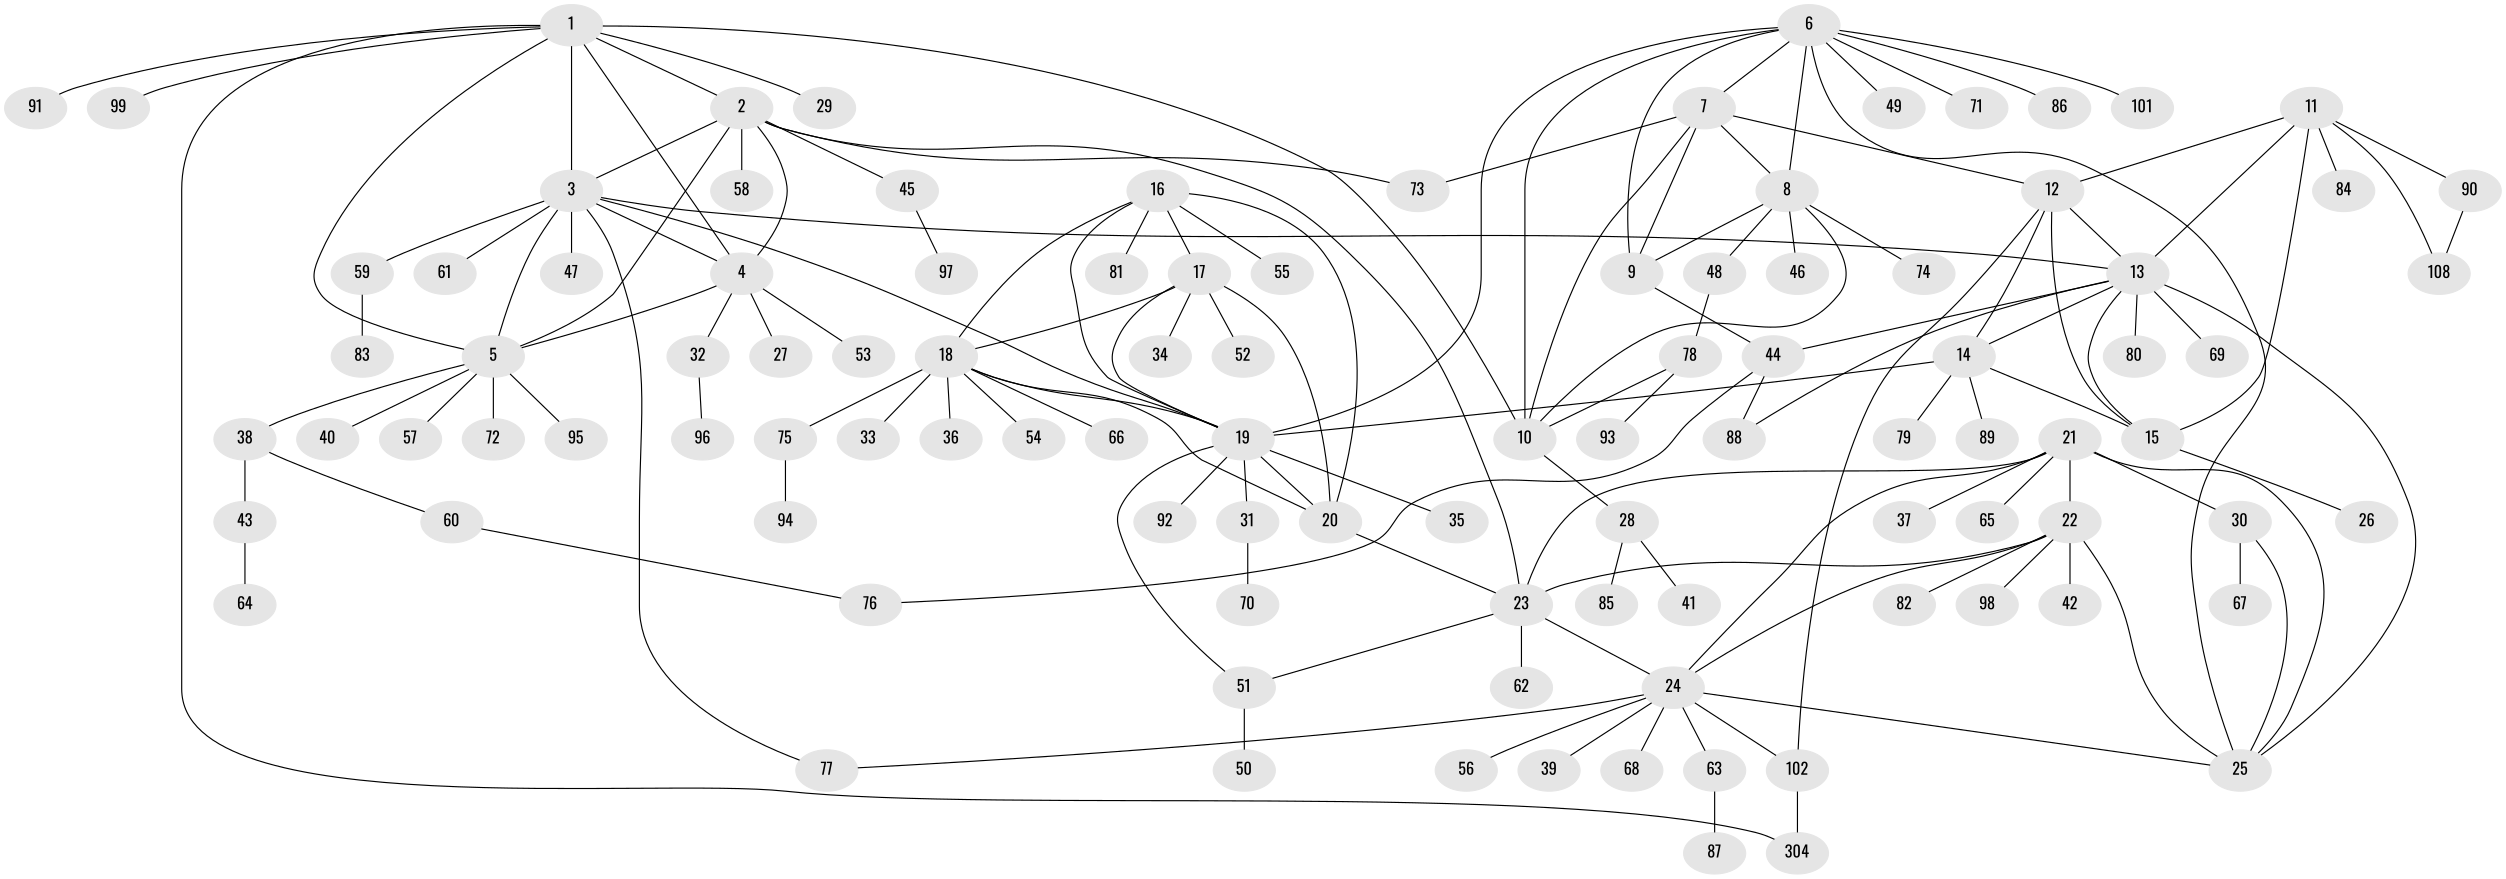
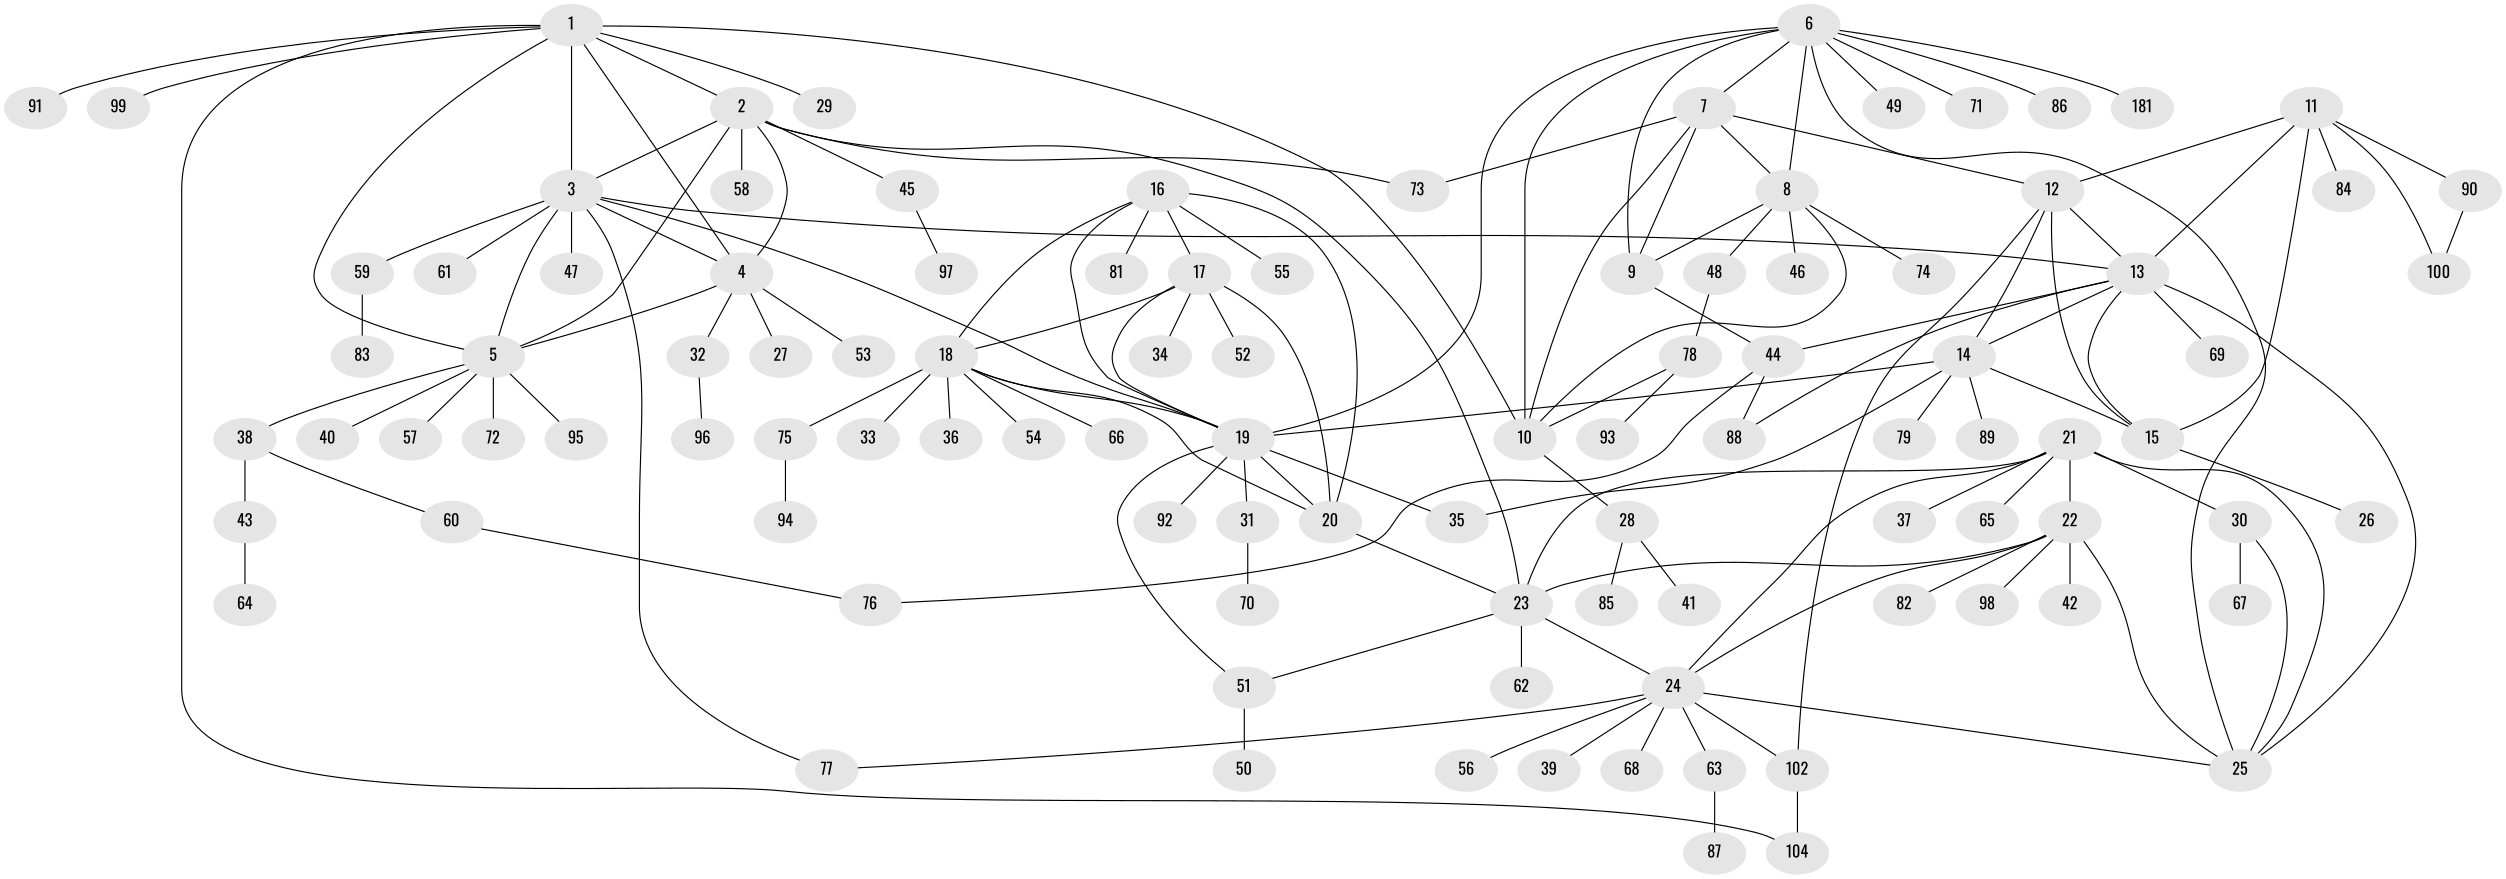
(2142, 108) -> (2142, 108)
(2439, 274) -> (2439, 274)
(2134, 356) -> none
none -> (1771, 462)
(1797, 853) -> (1797, 853)
